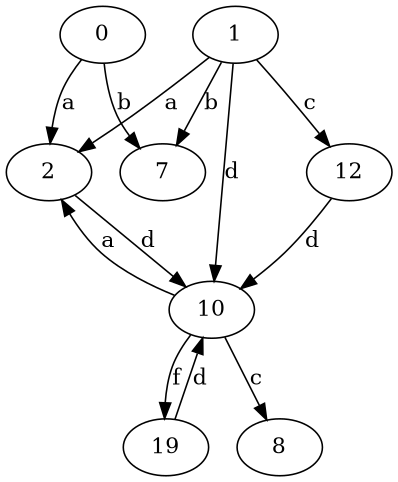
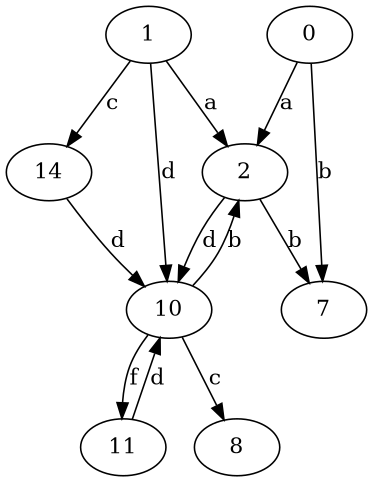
(203, 97) -> (280, 234)
(349, 172) -> (49, 172)
(108, 241) -> (236, 241)
(166, 447) -> (123, 447)
